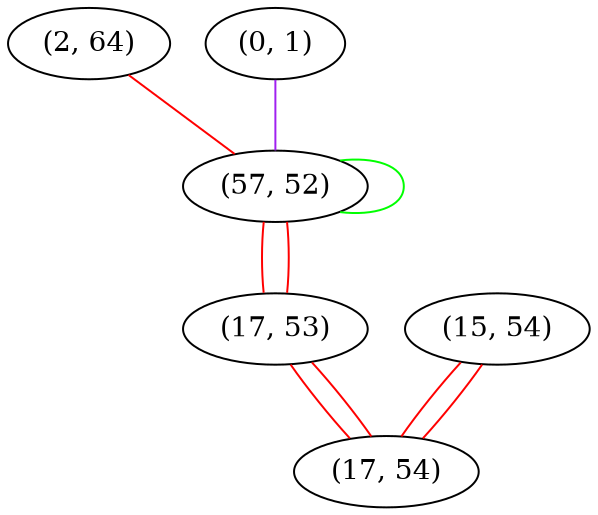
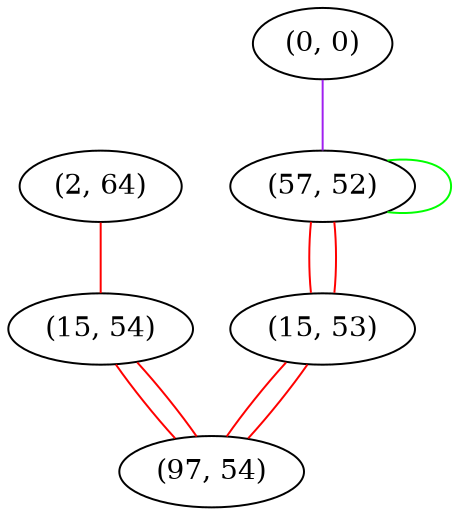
(275, 44) -> (323, 44)
(182, 114) -> (101, 258)
(275, 329) -> (323, 329)
(386, 472) -> (212, 472)
